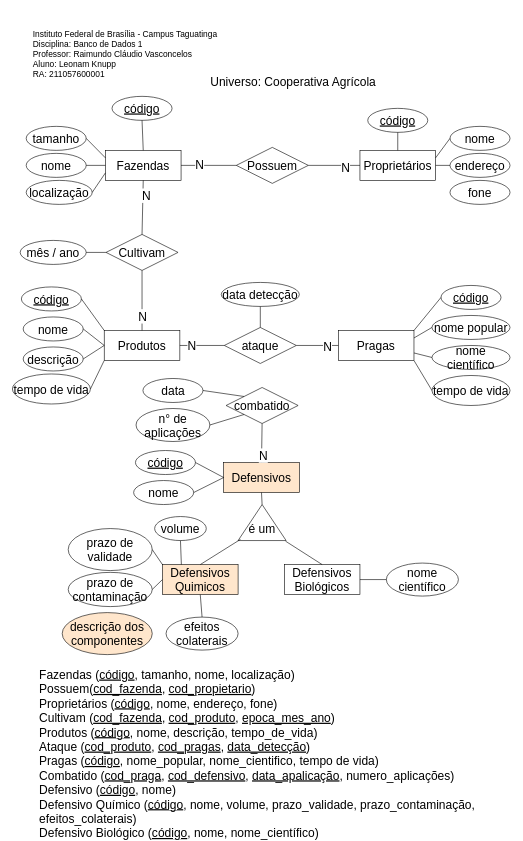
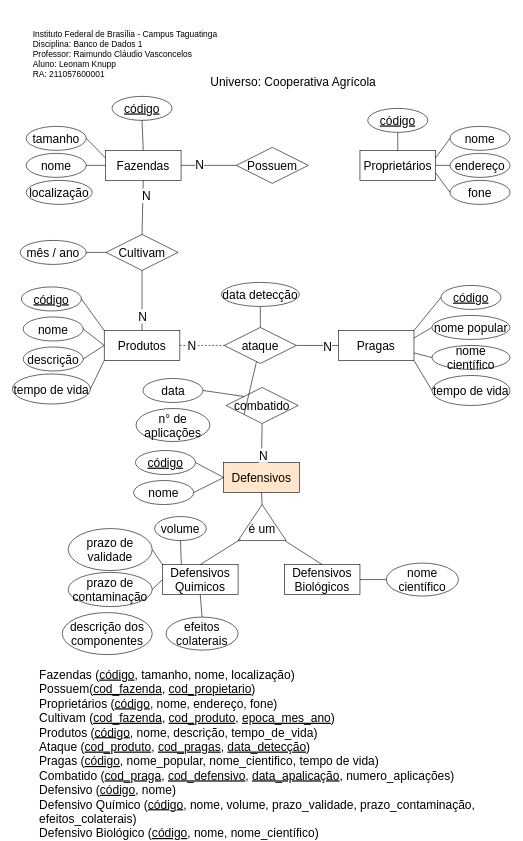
(333, 165) -> none
(98, 183) -> none
none -> (443, 183)
(202, 345) -> (202, 345)
(227, 419) -> (250, 388)
(200, 579) -> (200, 579)
(107, 633) -> (107, 633)
